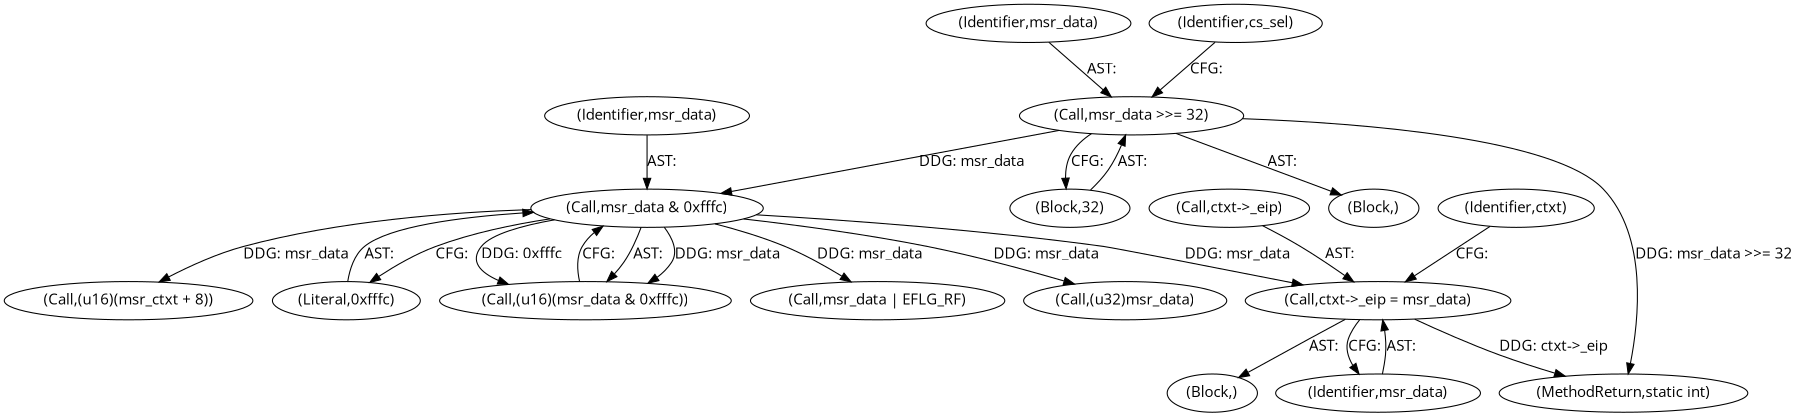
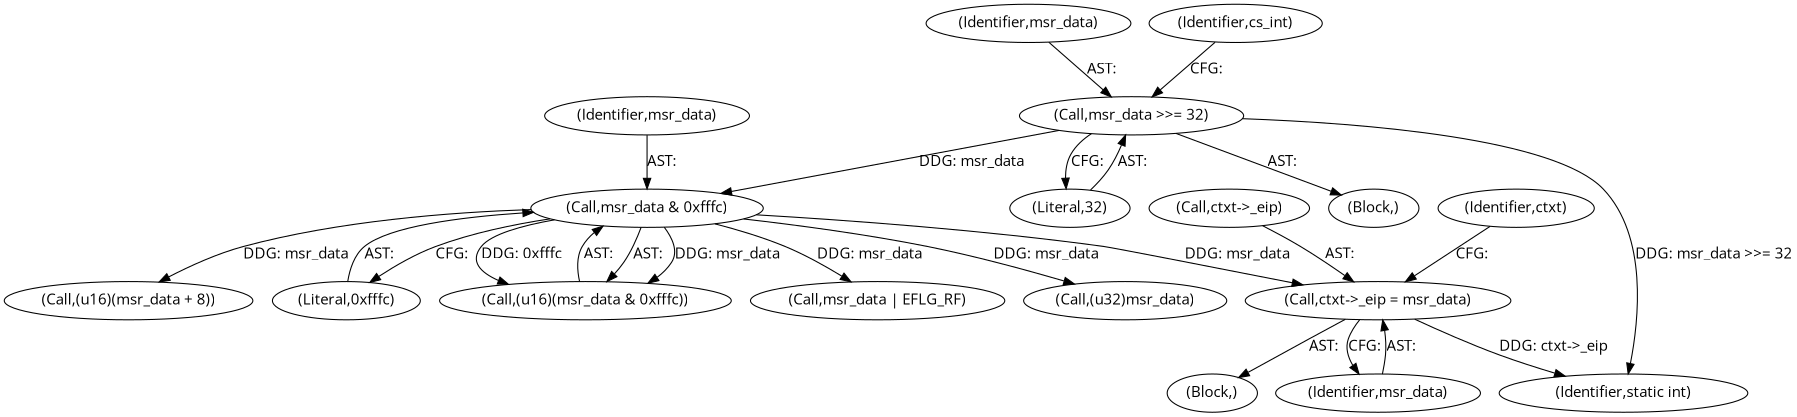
(1236, 23) -> (1236, 23)
(1070, 208) -> (1070, 208)
(601, 254) -> (601, 254)
(129, 301) -> (129, 301)
(1624, 393) -> (1624, 393)
